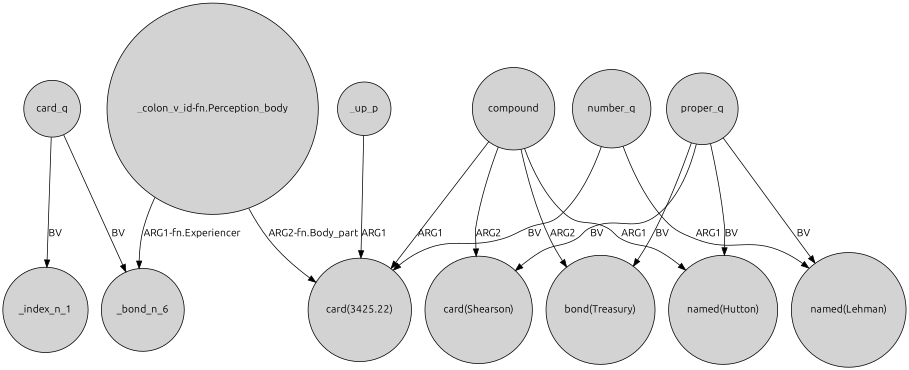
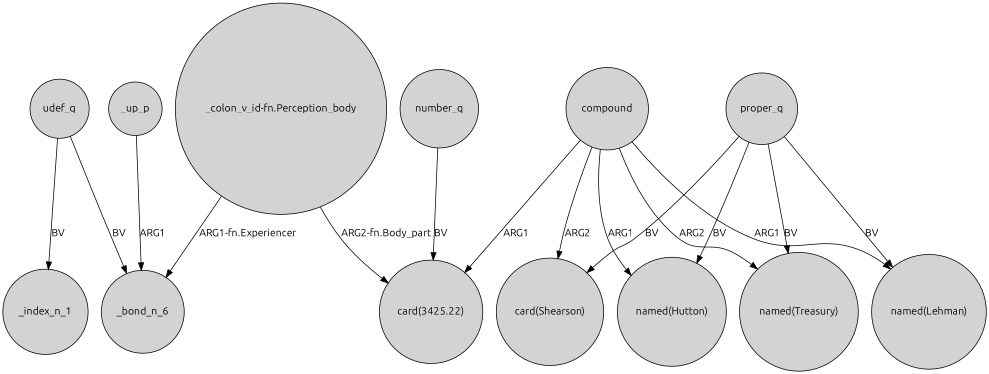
(52, 109) -> (60, 109)
(362, 193) -> (139, 199)
(691, 237) -> (744, 234)
(601, 310) -> (799, 312)
